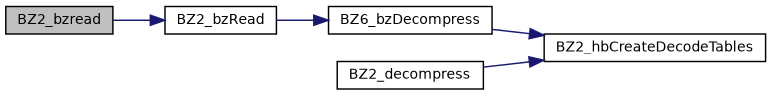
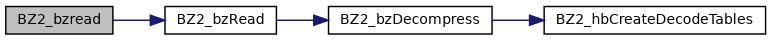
(410, 20) -> (410, 20)
(410, 75) -> none
